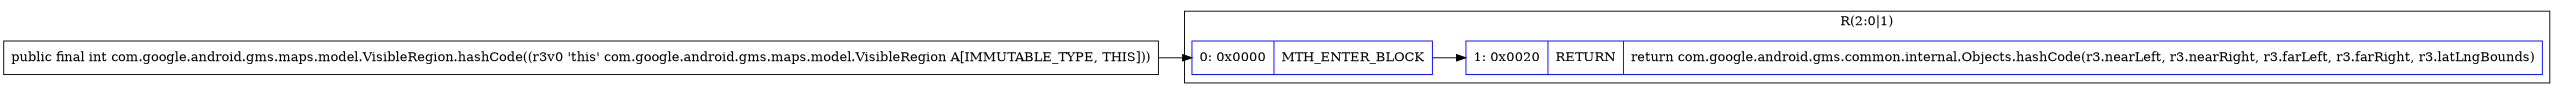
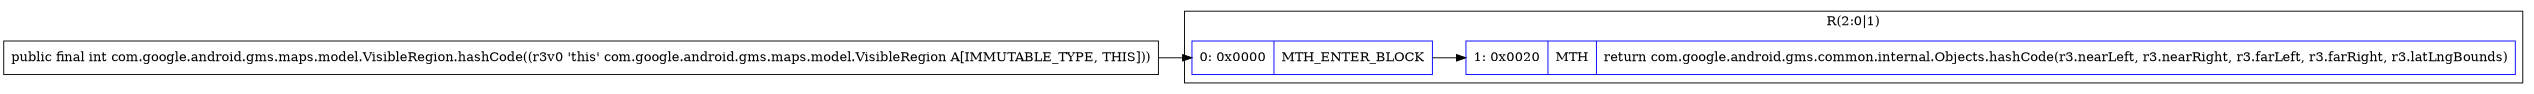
(1586, 57) -> (1572, 57)
